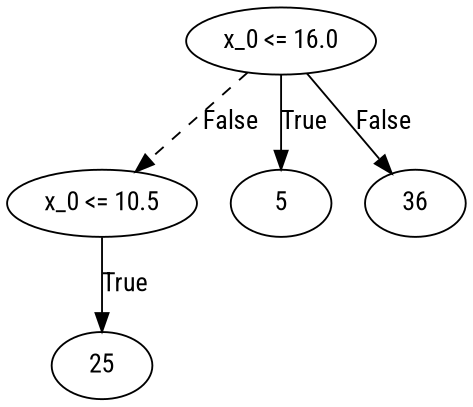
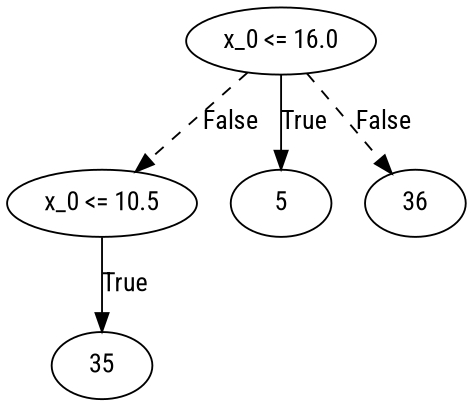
(343, 116) -> (343, 116)
(102, 366) -> (102, 366)
